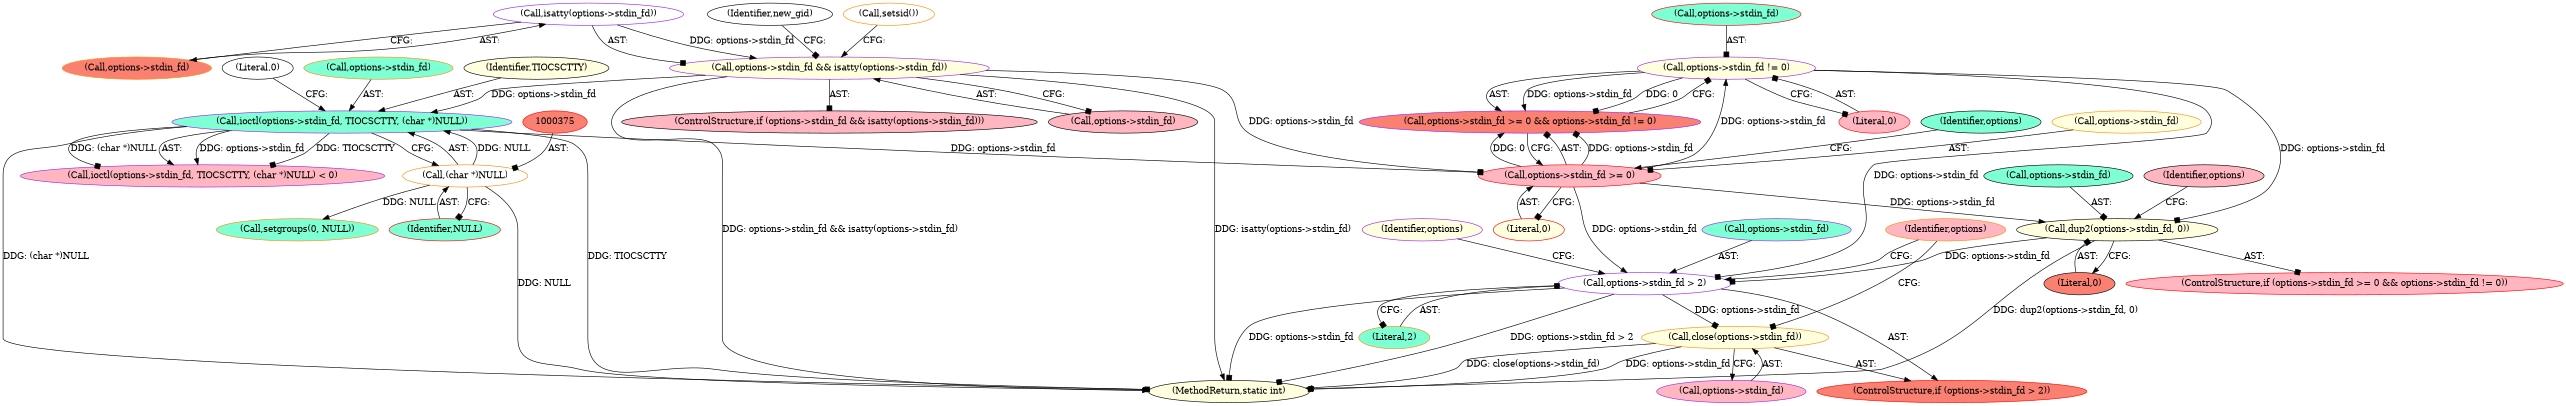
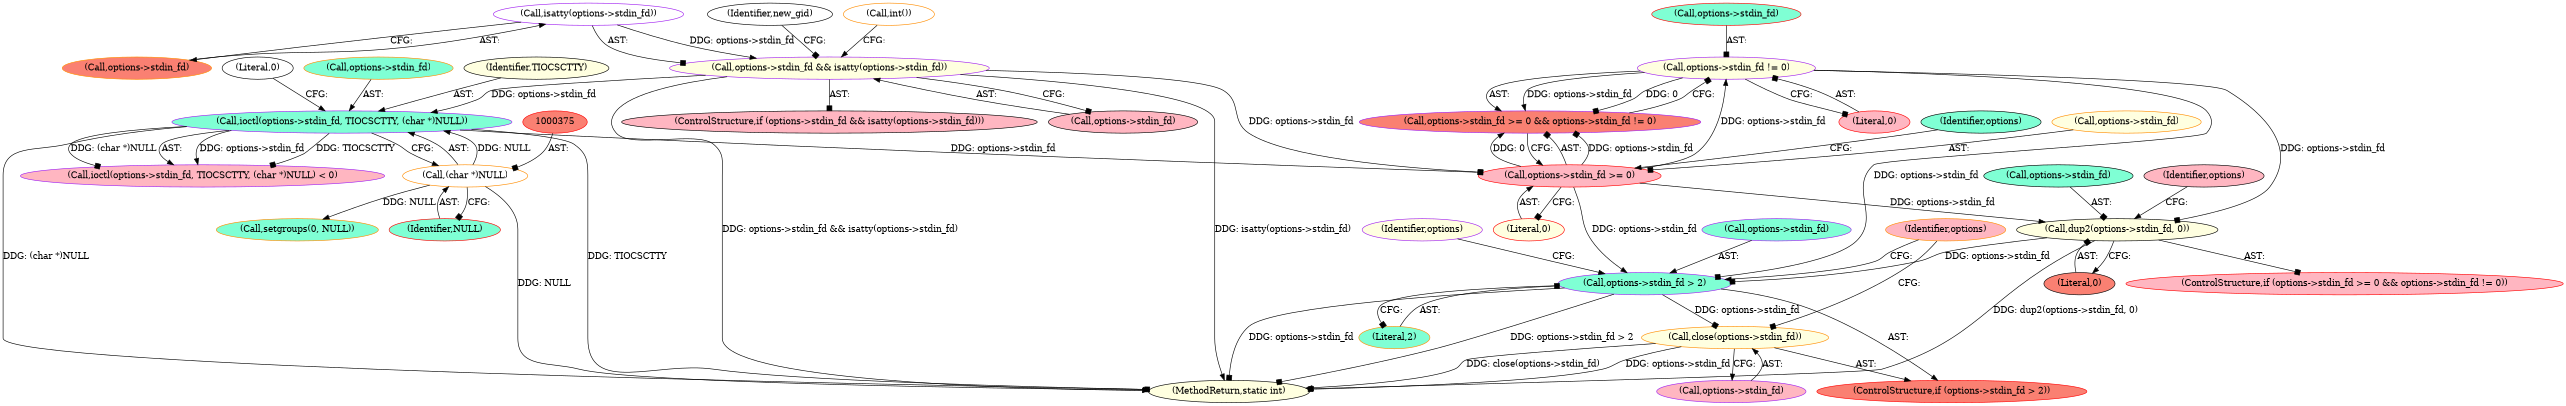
(889, 14) -> (889, 14)
(1645, 284) -> (1645, 284)
